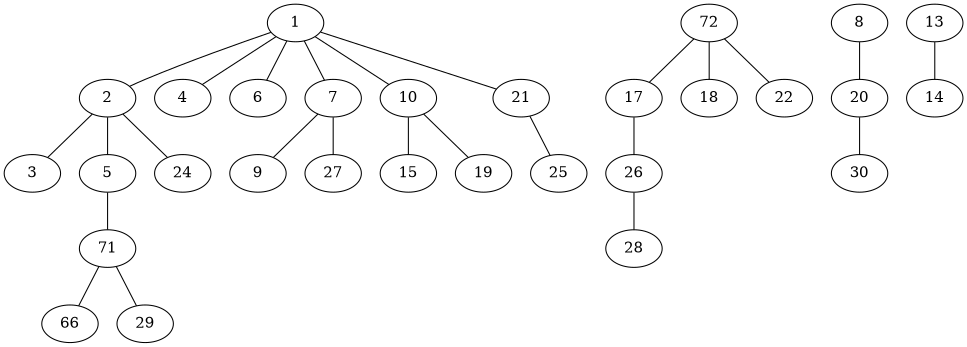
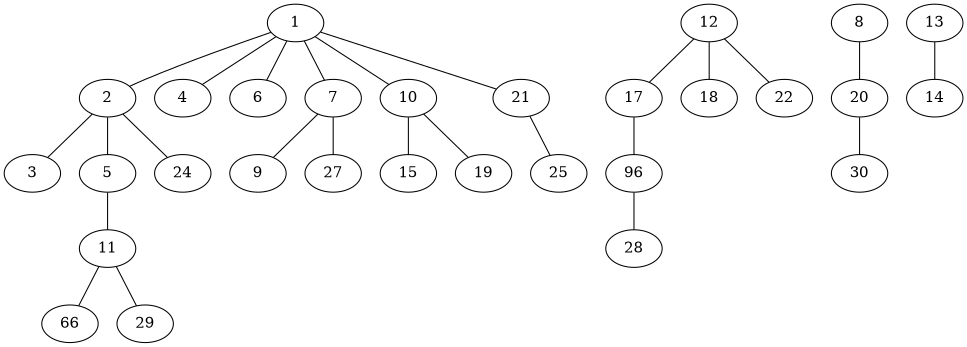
(709, 23) -> (709, 23)
(634, 173) -> (634, 173)
(108, 249) -> (108, 249)
